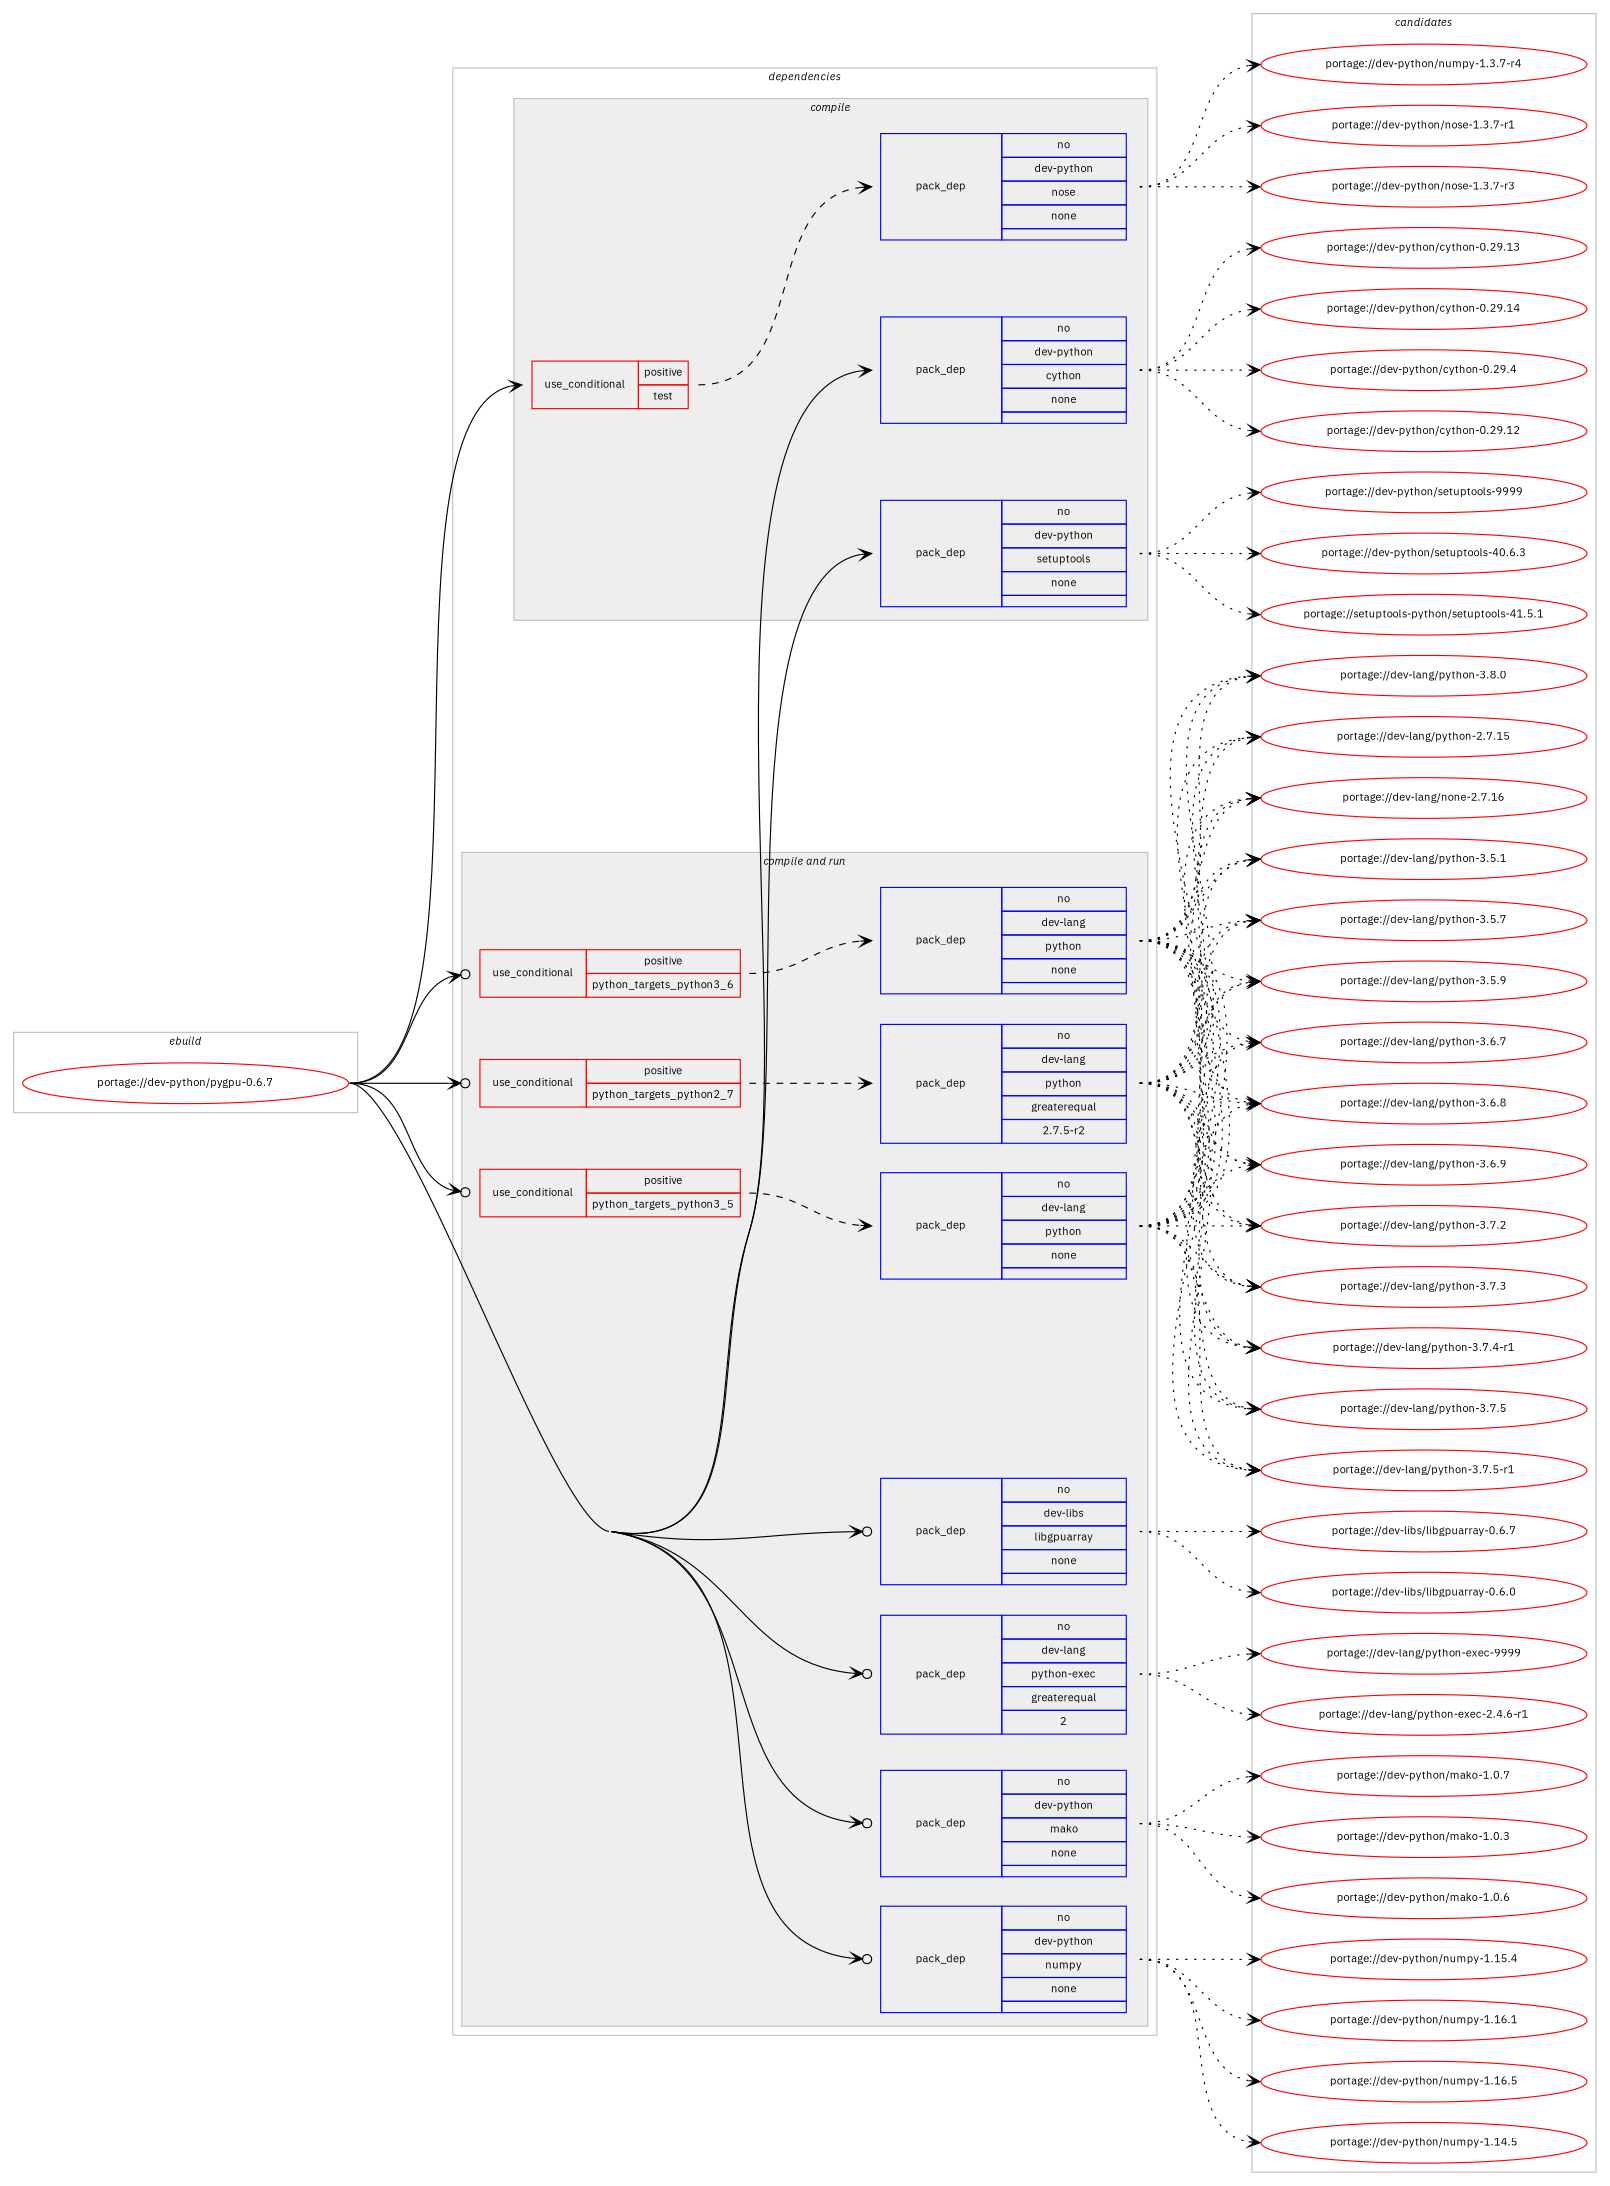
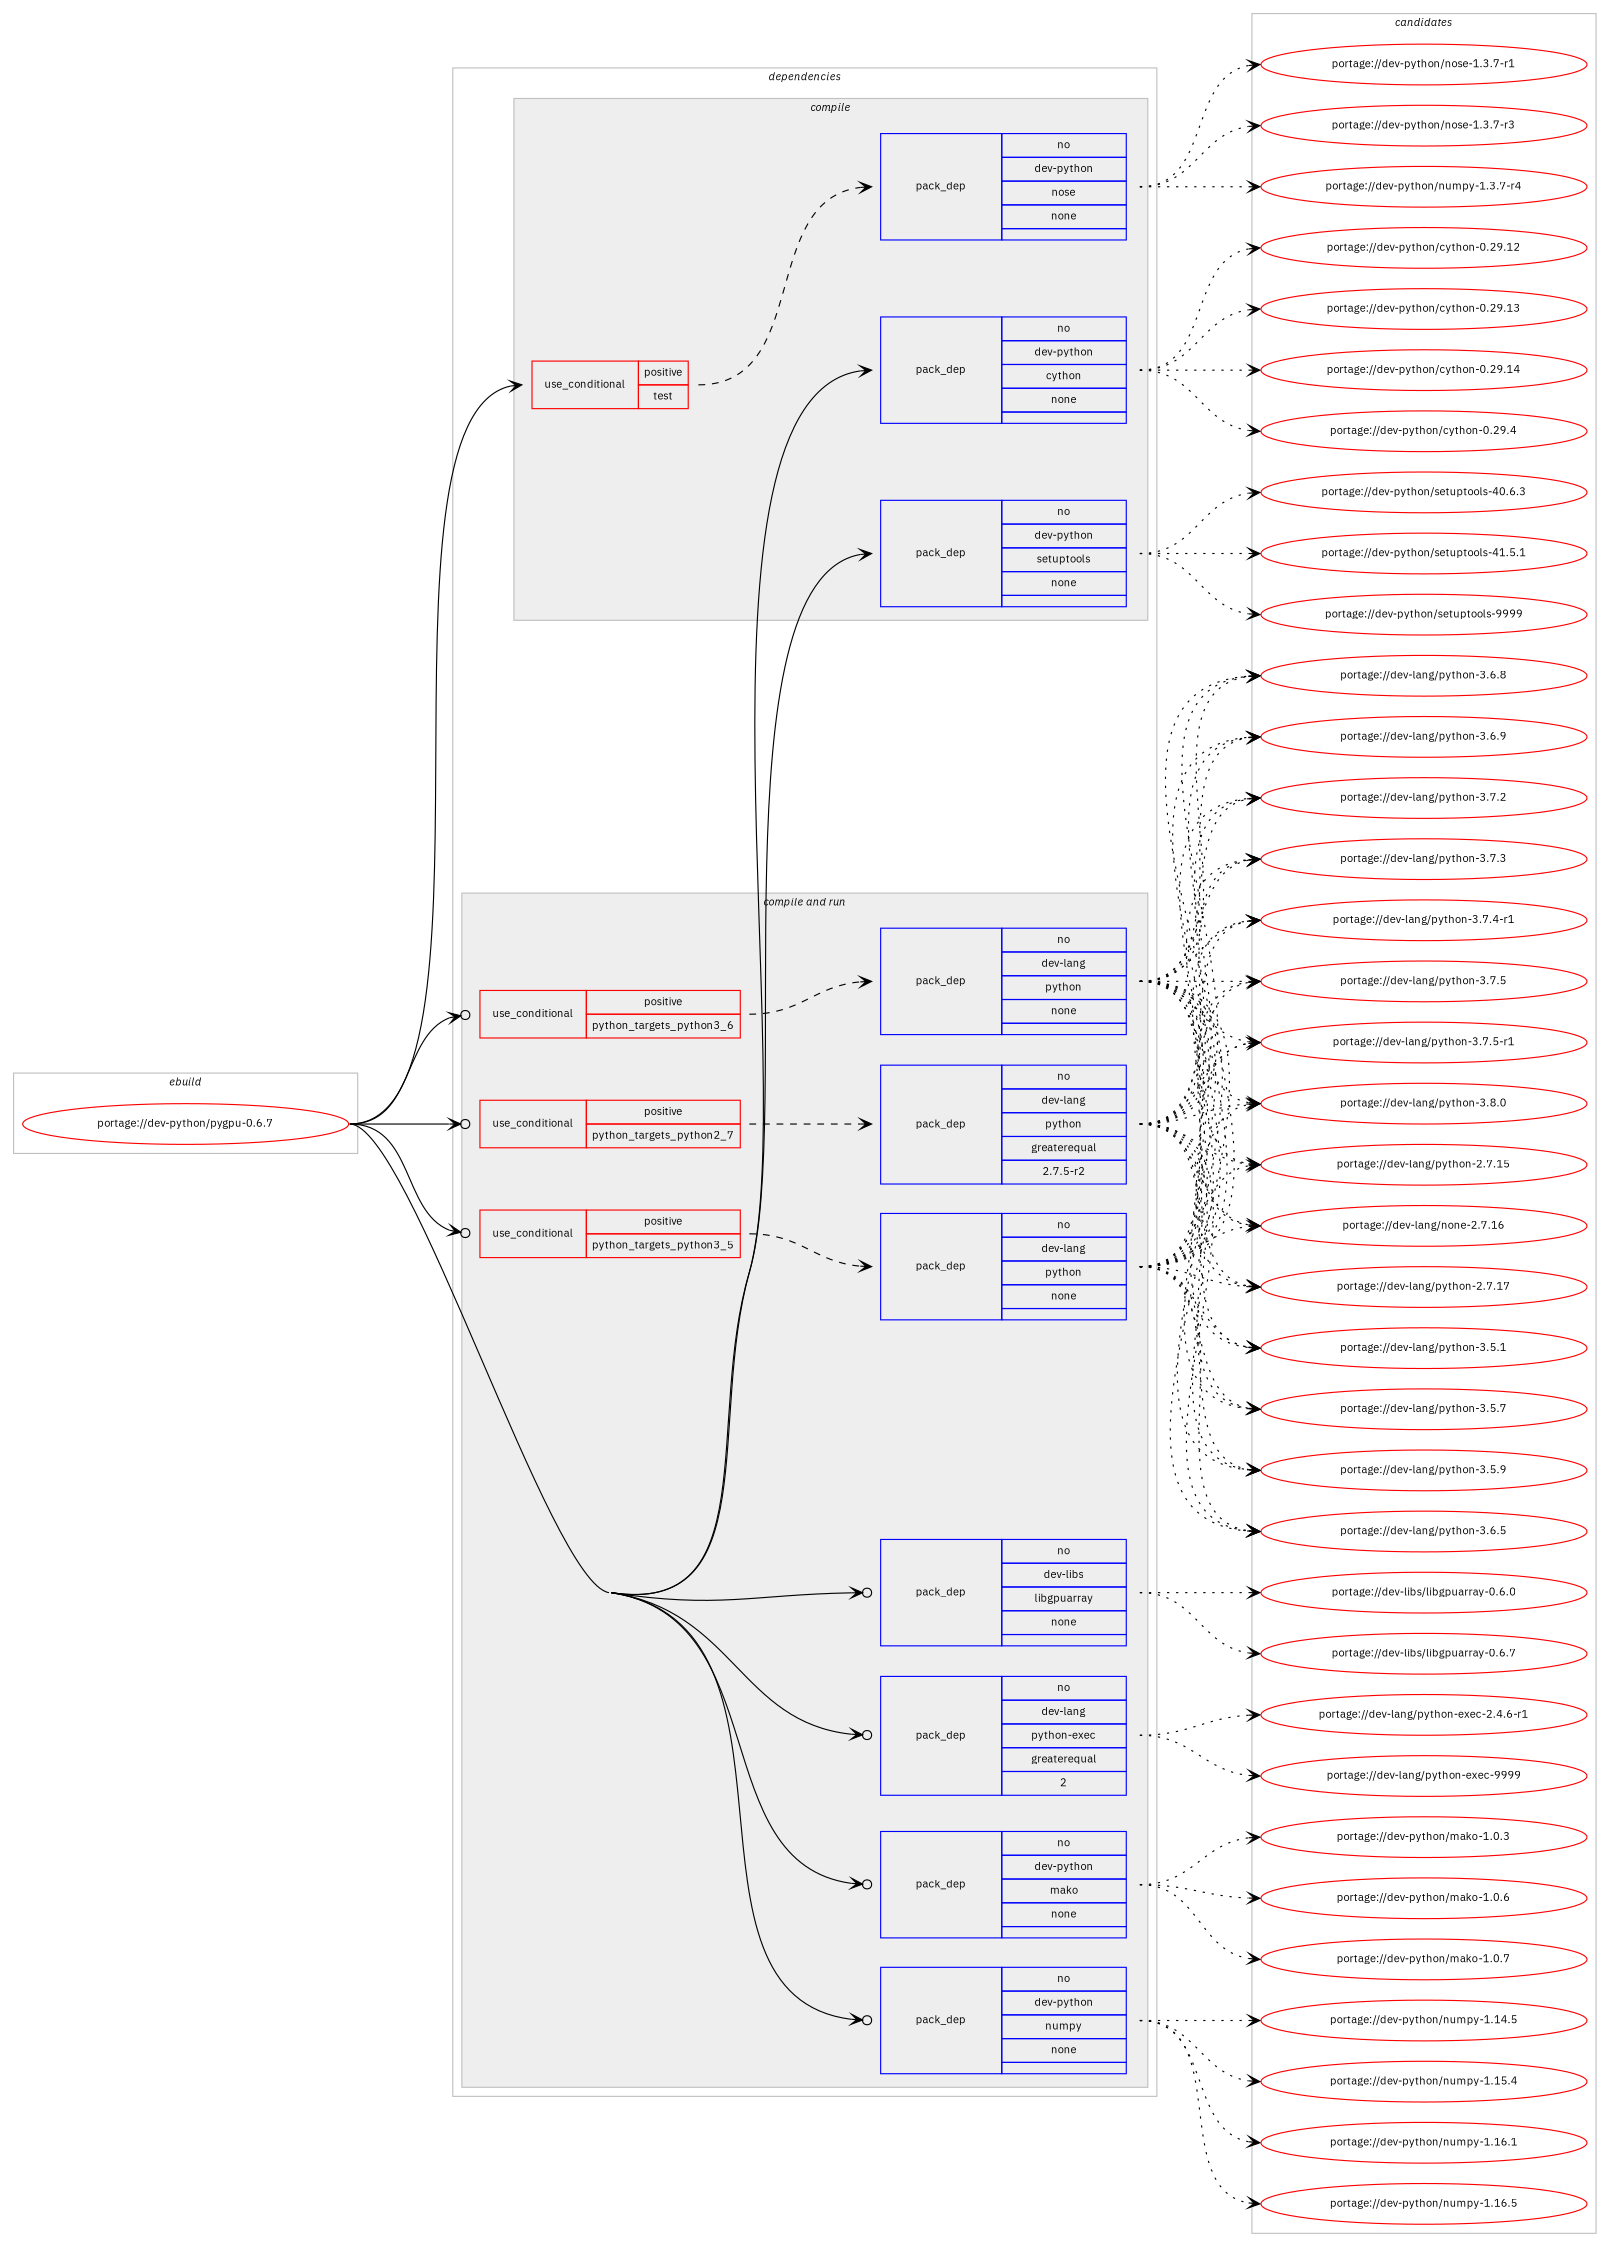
(1424, 615) -> (1424, 554)
(1424, 1043) -> (1424, 1532)
none -> (1424, 1287)
